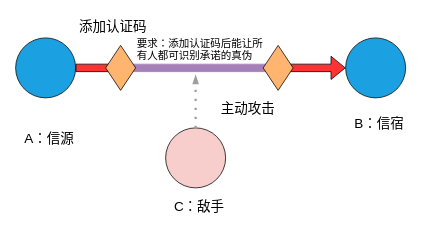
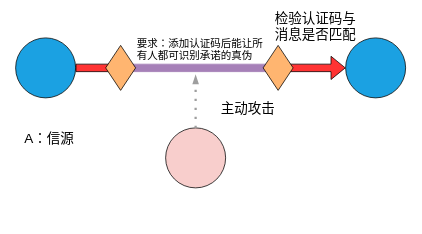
(113, 27) -> none
none -> (315, 27)
(379, 124) -> none
(199, 207) -> none
